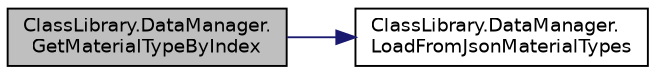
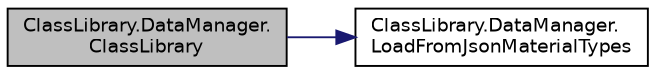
(147, 37) -> (147, 37)
